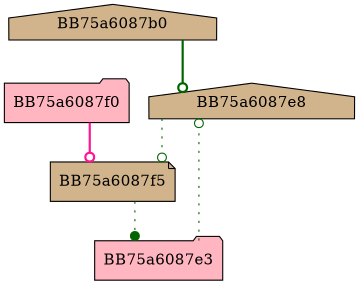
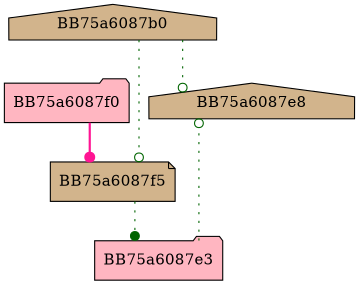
(183, 62) -> (183, 62)
(162, 136) -> (139, 97)
(90, 138) -> (90, 138)
